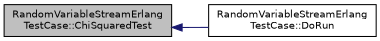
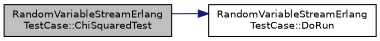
(195, 27) -> (185, 14)
